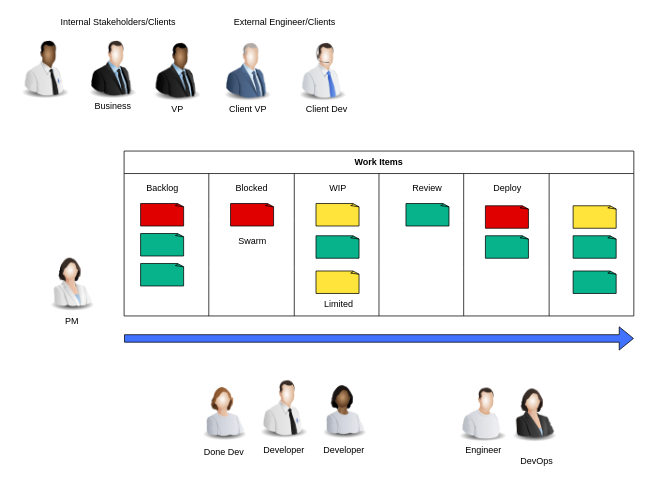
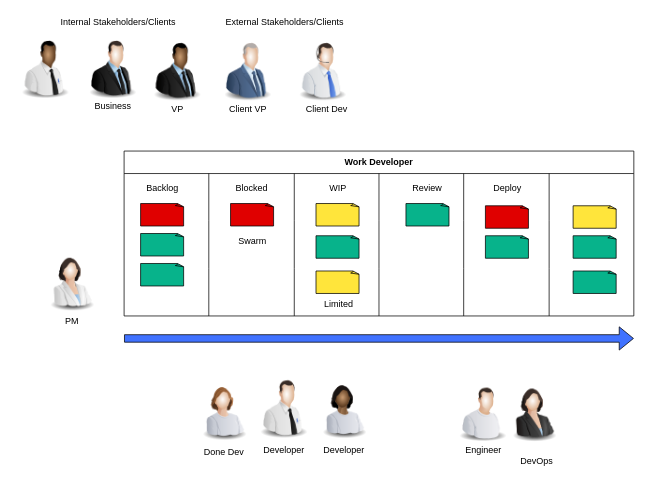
(285, 23) -> (285, 23)
(379, 162) -> (379, 162)
